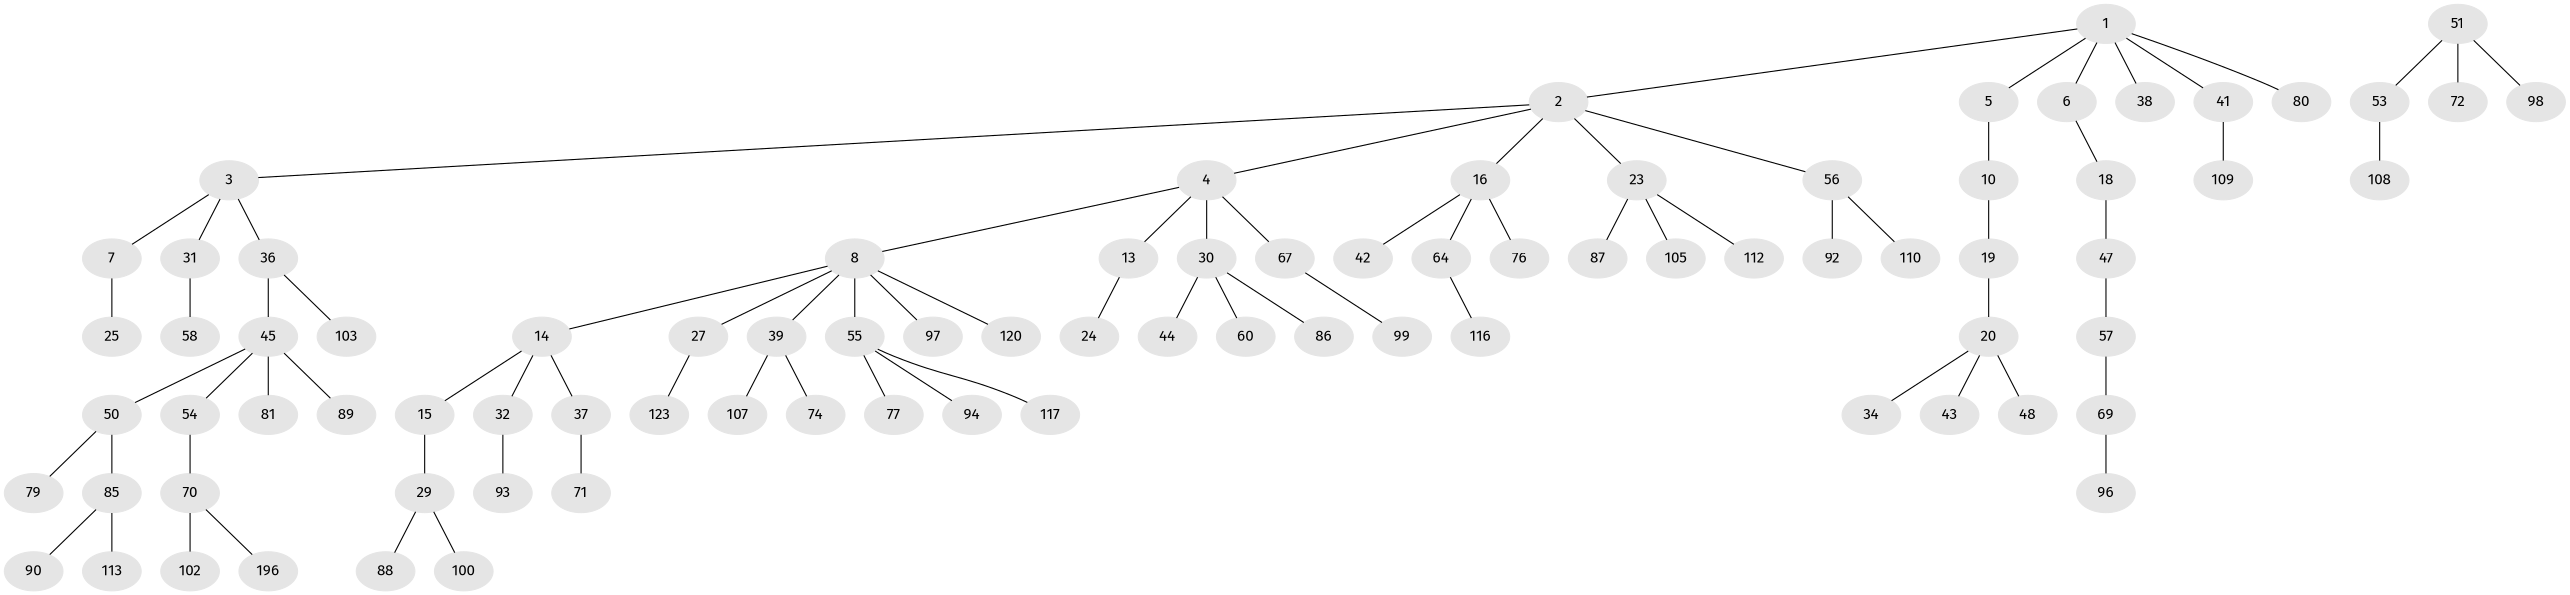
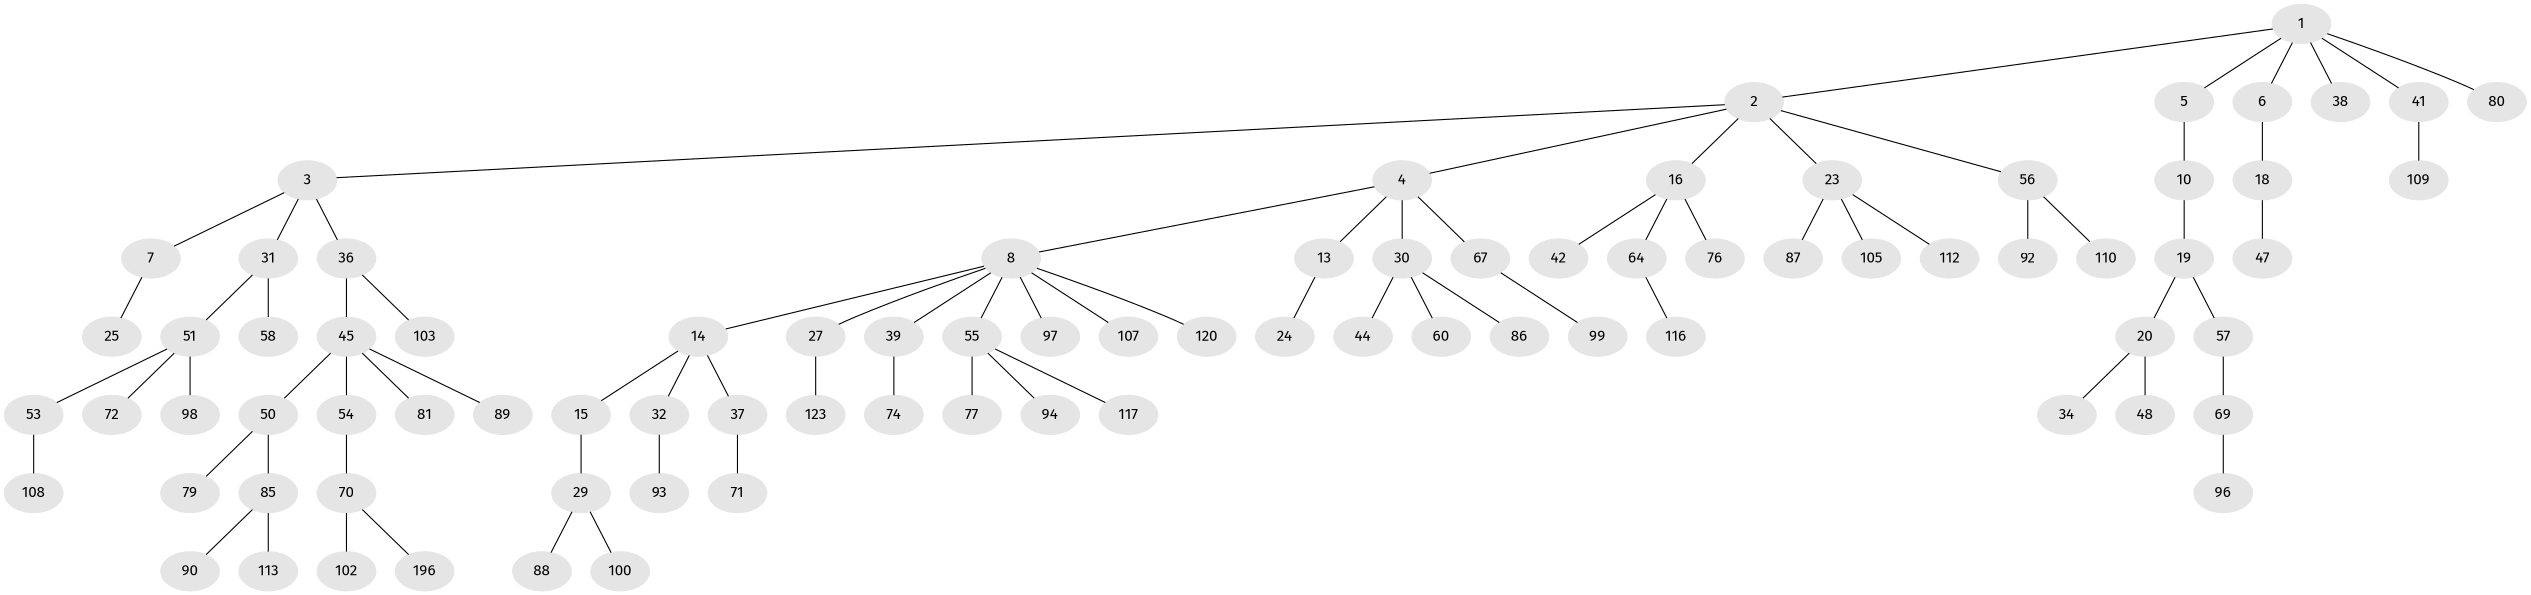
none -> (229, 297)
(2106, 298) -> (2204, 298)
(757, 376) -> (1070, 298)
(1950, 415) -> none
